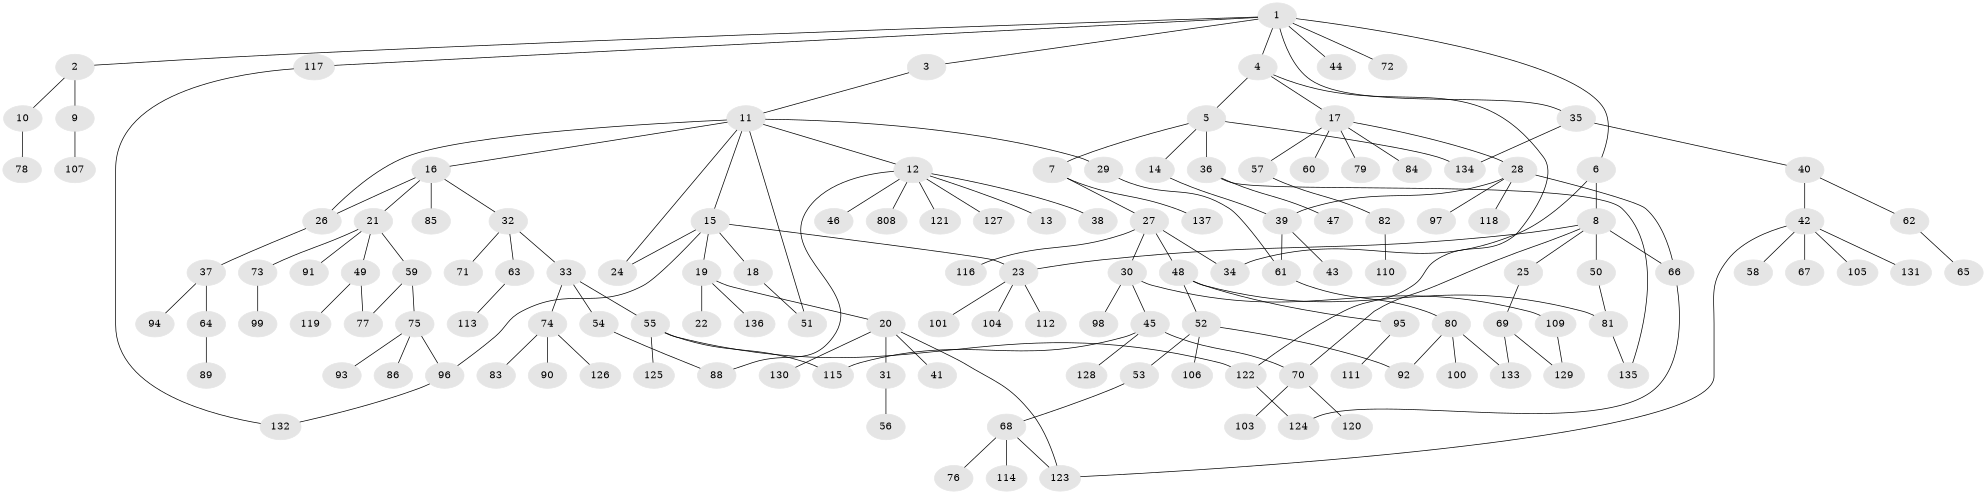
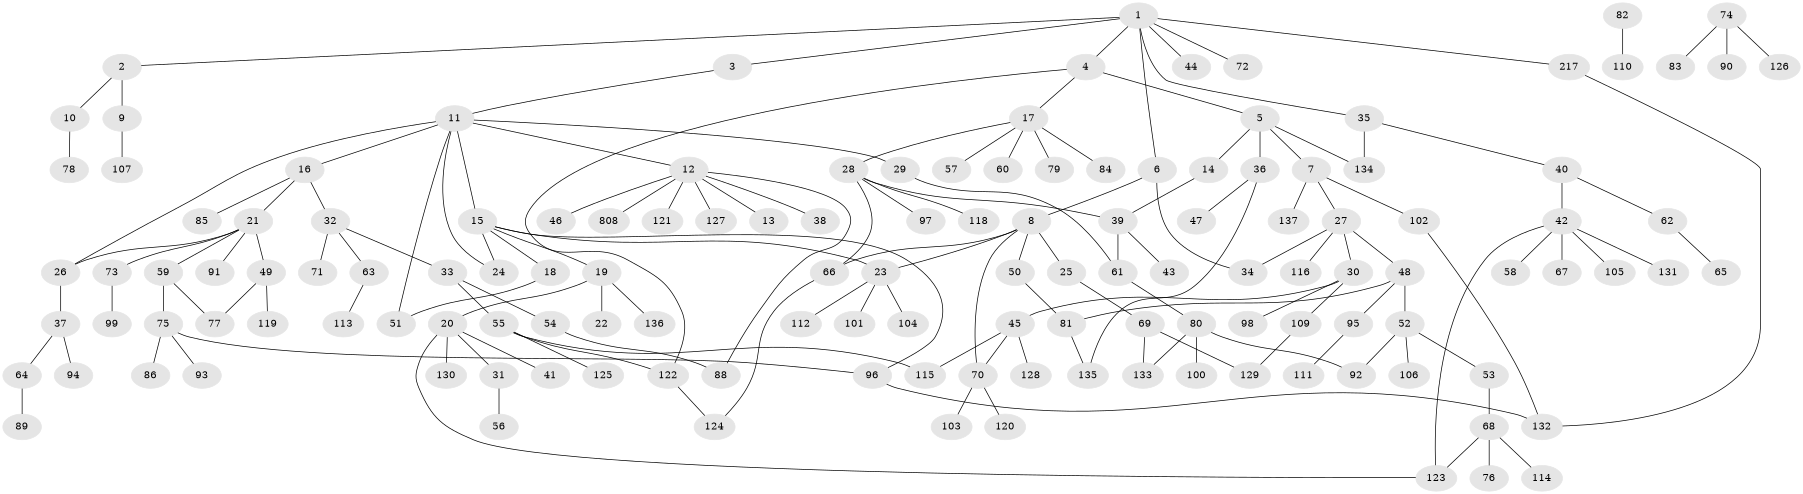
(314, 67) -> (1569, 67)
(376, 195) -> (157, 247)
(1321, 196) -> none
none -> (1419, 221)
(558, 295) -> none
